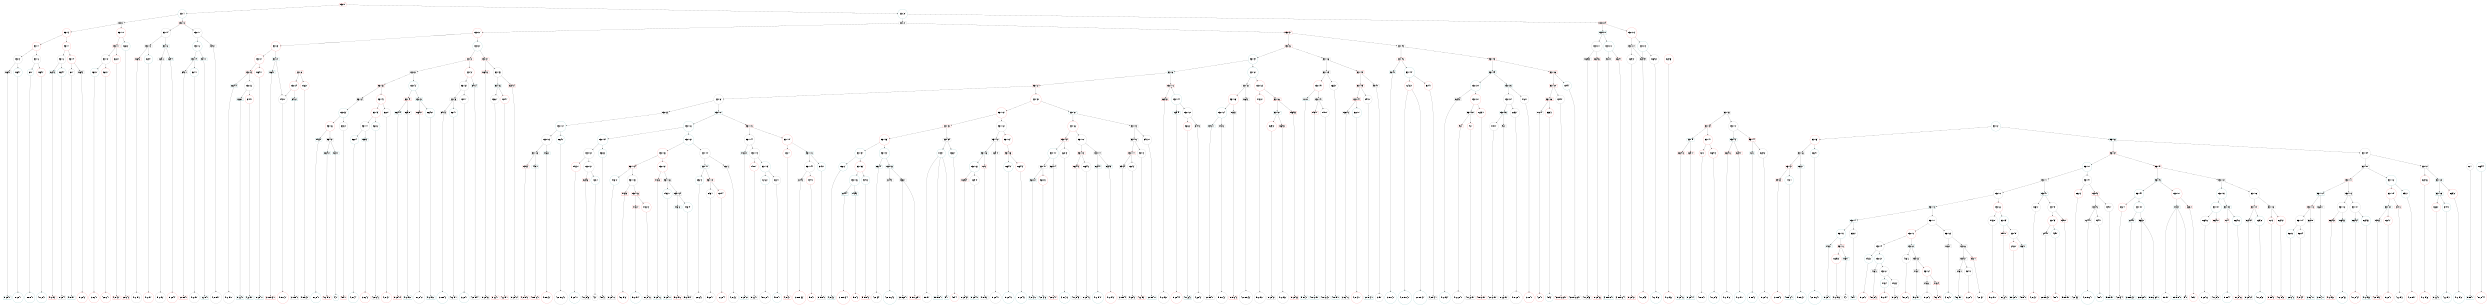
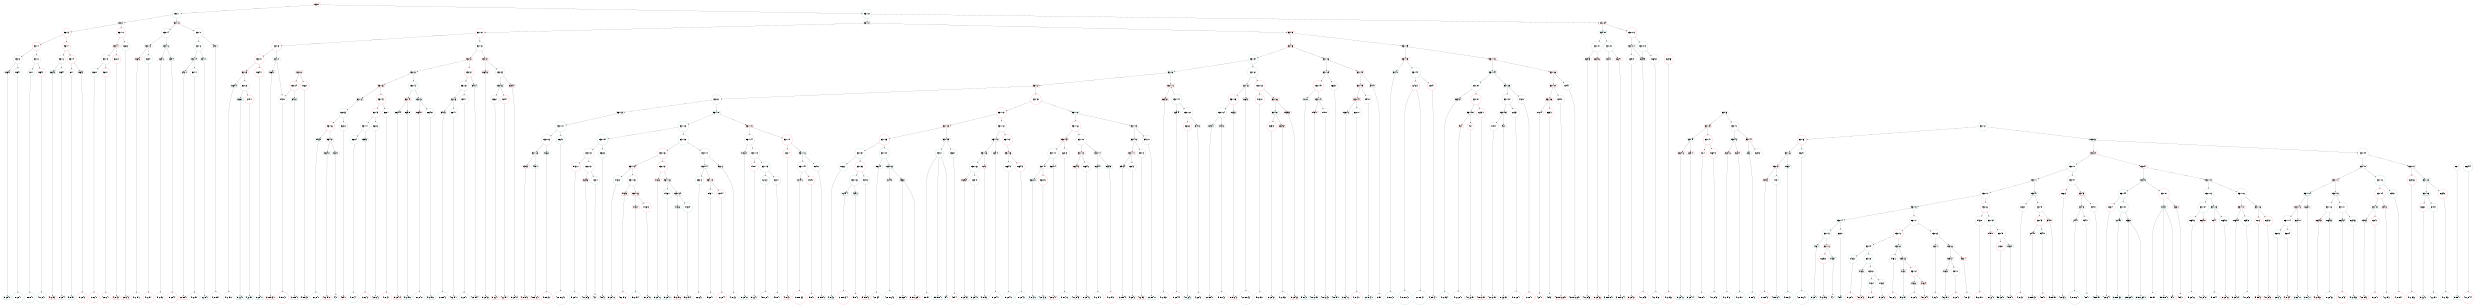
(1765, 298) -> none
